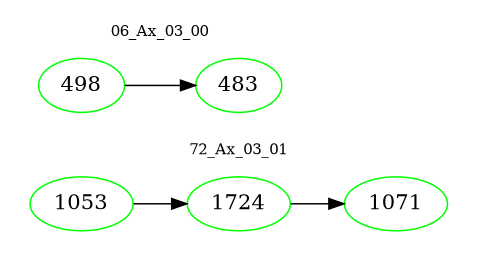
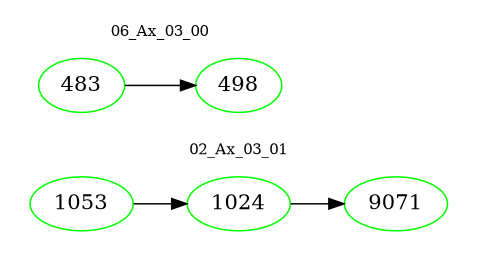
(153, 85) -> (153, 85)
(239, 151) -> (239, 151)
(239, 204) -> (239, 204)
(396, 204) -> (396, 204)
